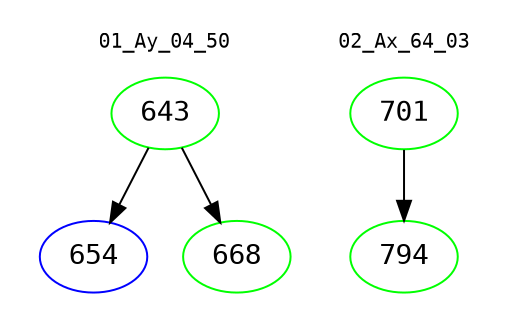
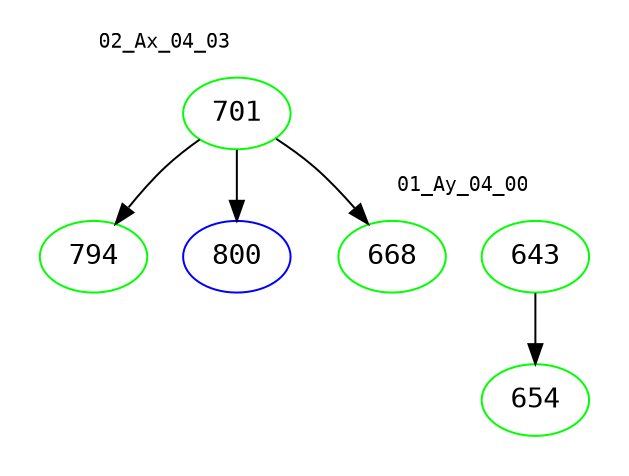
(165, 43) -> (464, 186)
(405, 43) -> (165, 43)
(196, 176) -> (335, 187)
(94, 257) -> (535, 400)
none -> (237, 257)
